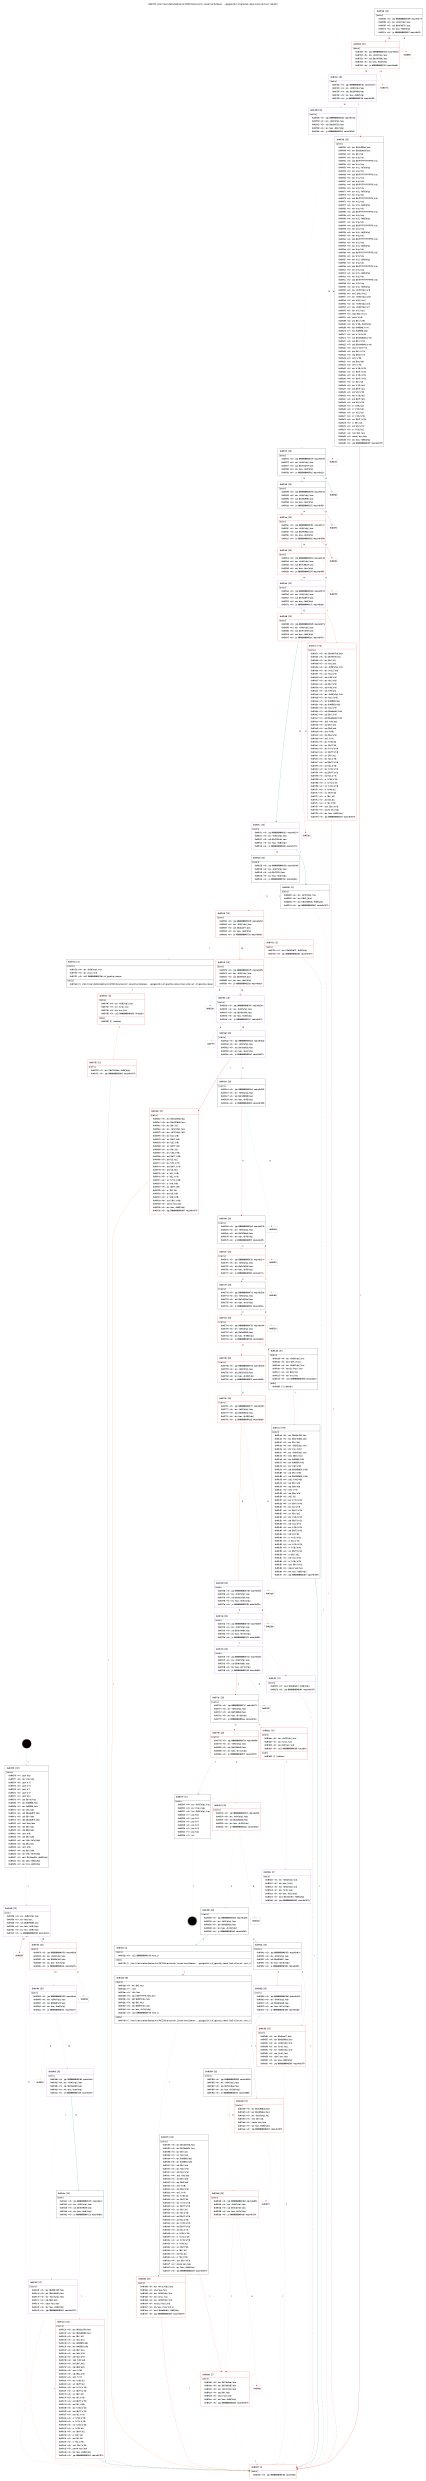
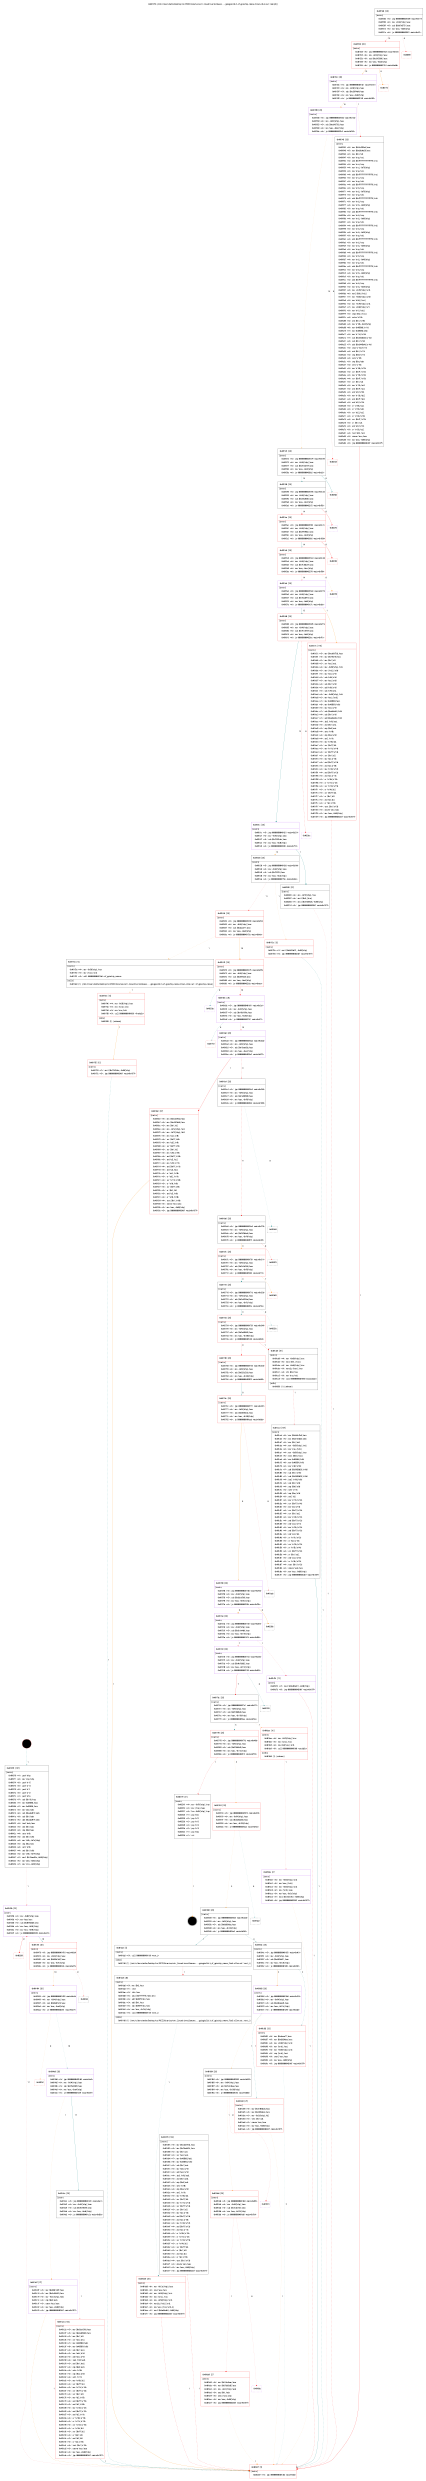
(210, 2323) -> (194, 2393)
